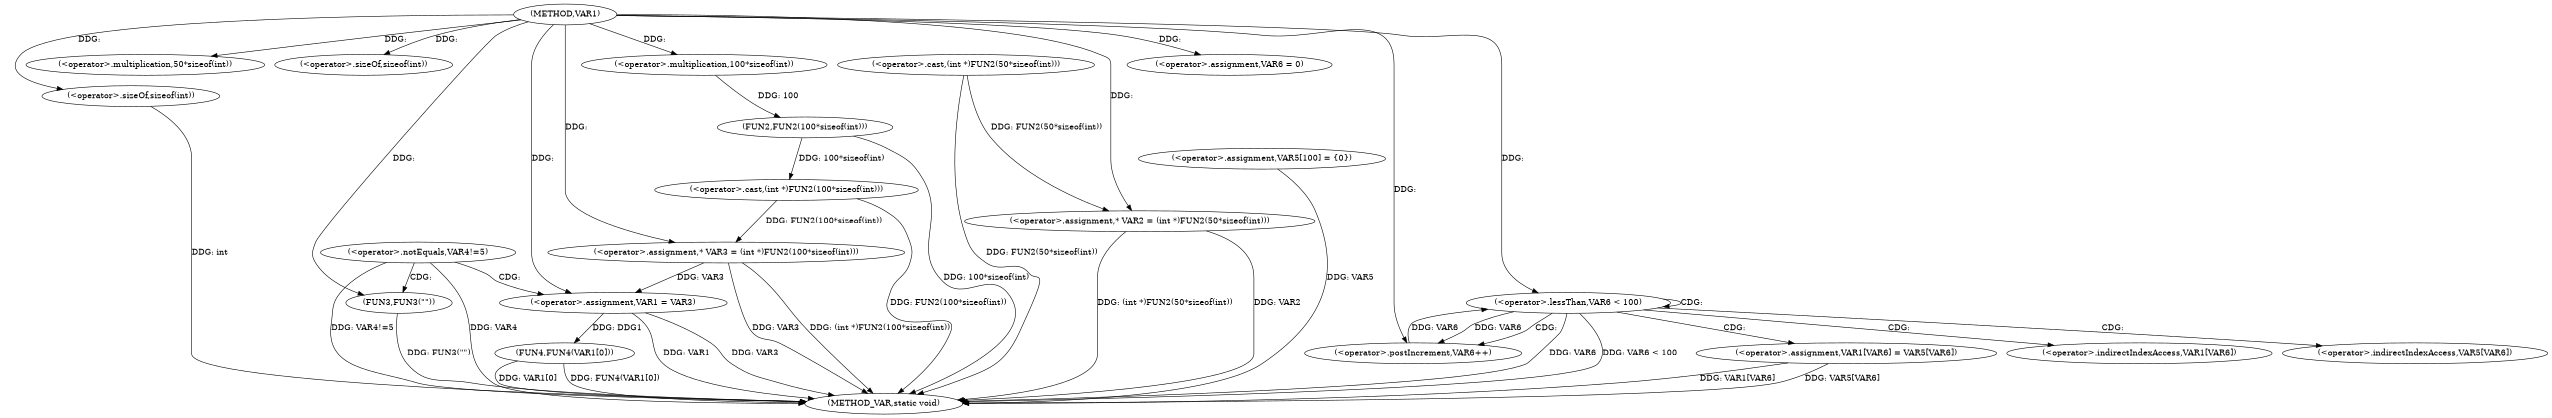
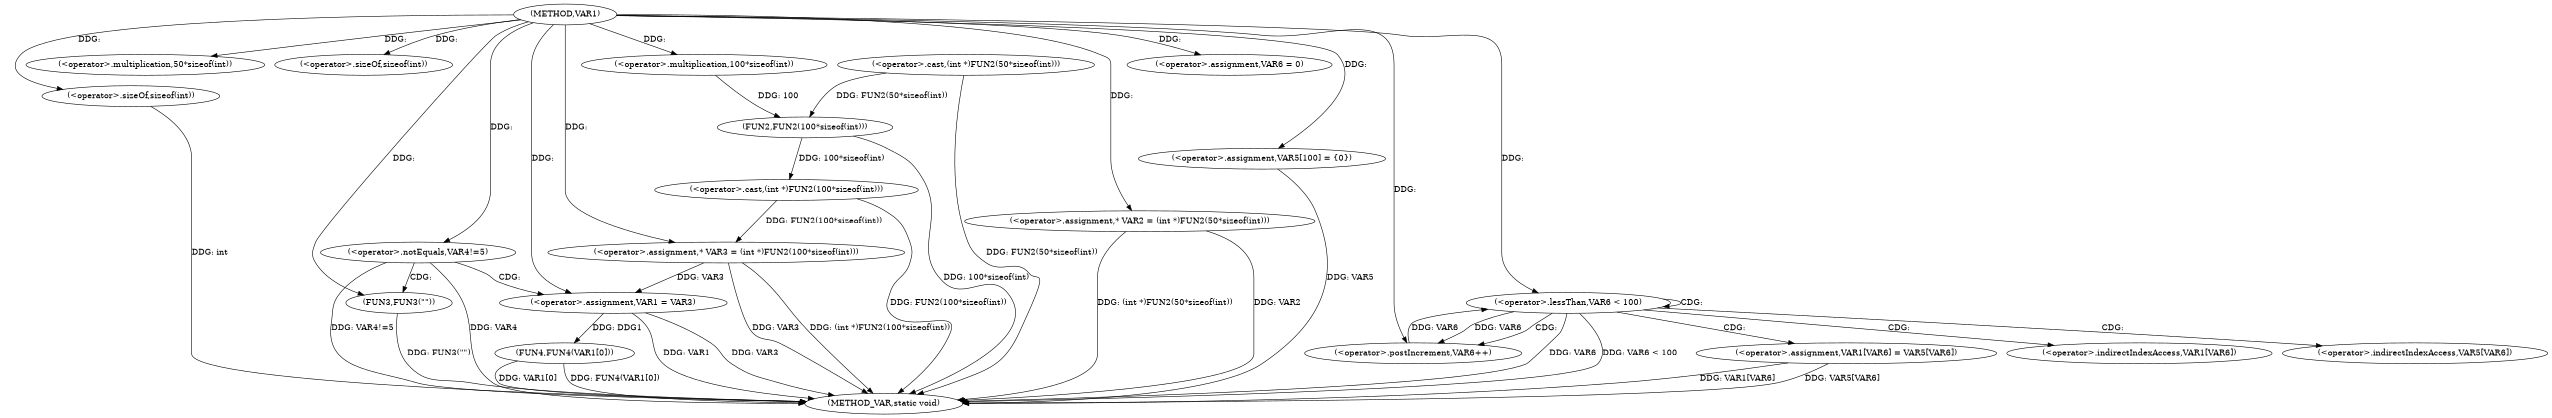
none -> (1184, 34)
none -> (491, 129)
(1015, 161) -> (844, 82)
